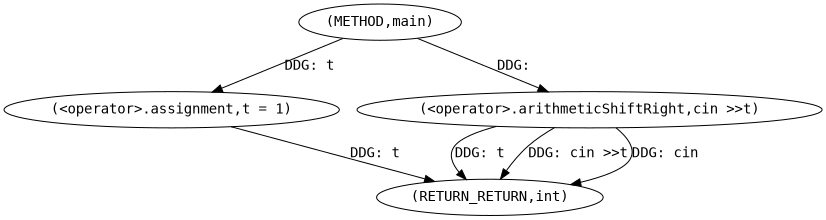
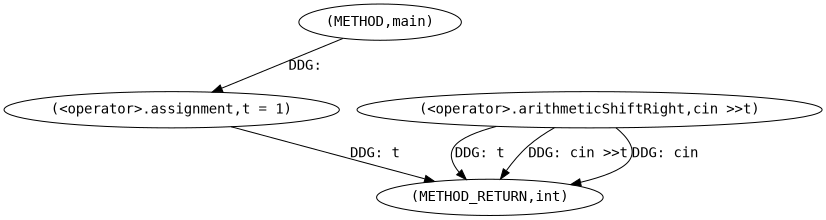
(478, 63) -> none
(310, 66) -> (310, 66)
(490, 197) -> (490, 197)
